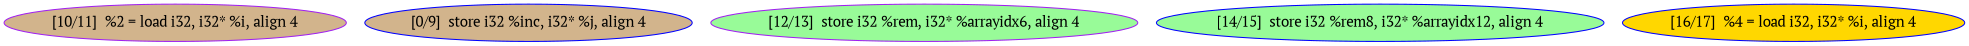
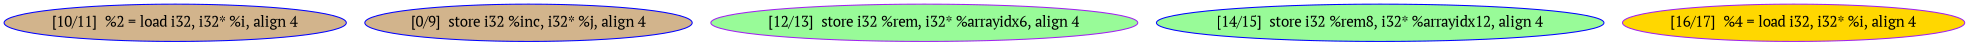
(175, 23) -> (175, 23)
(1794, 23) -> (1794, 23)
